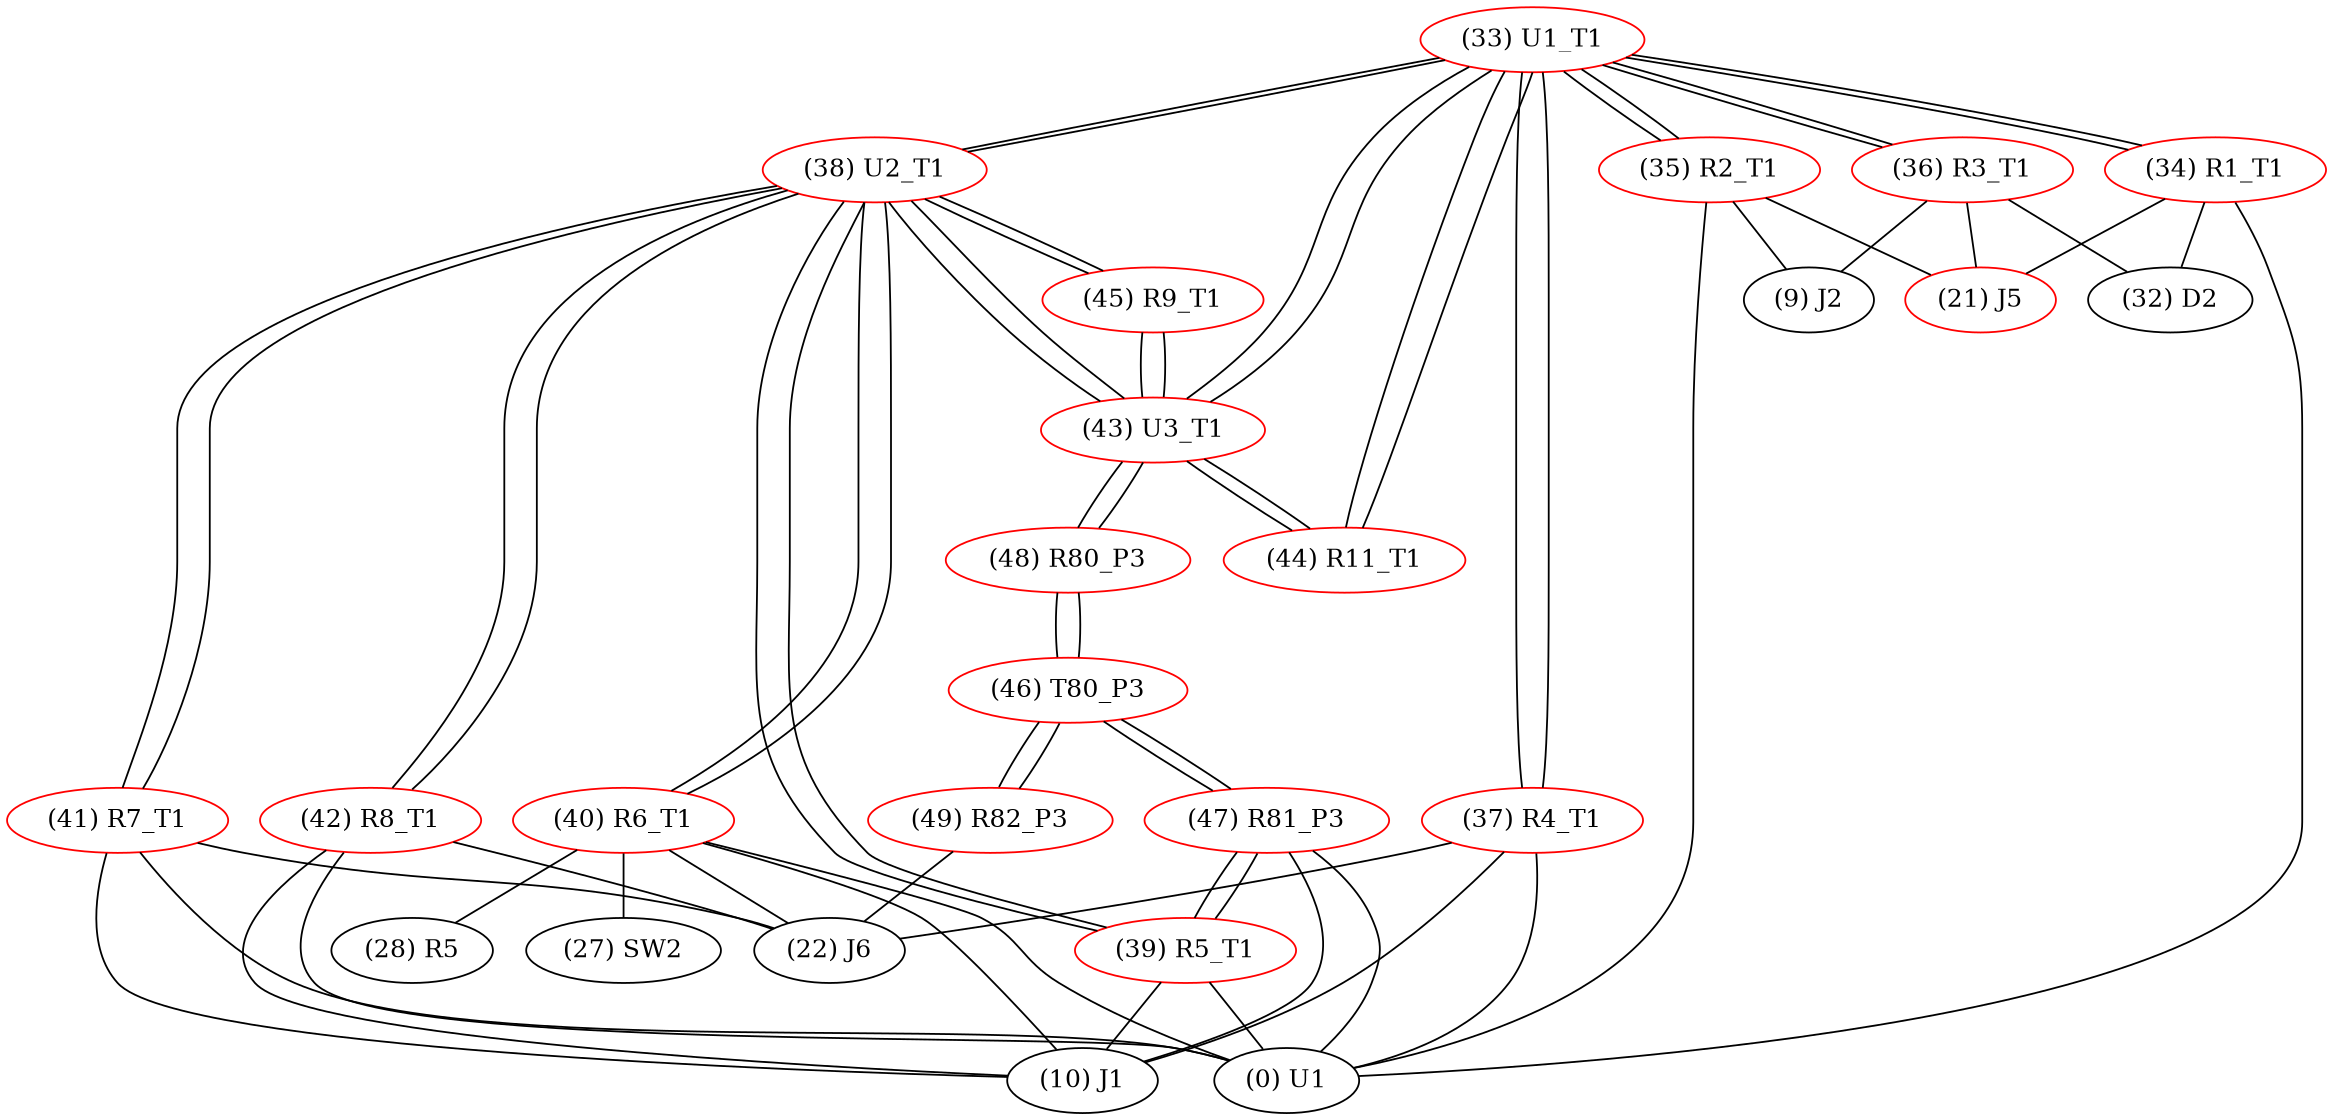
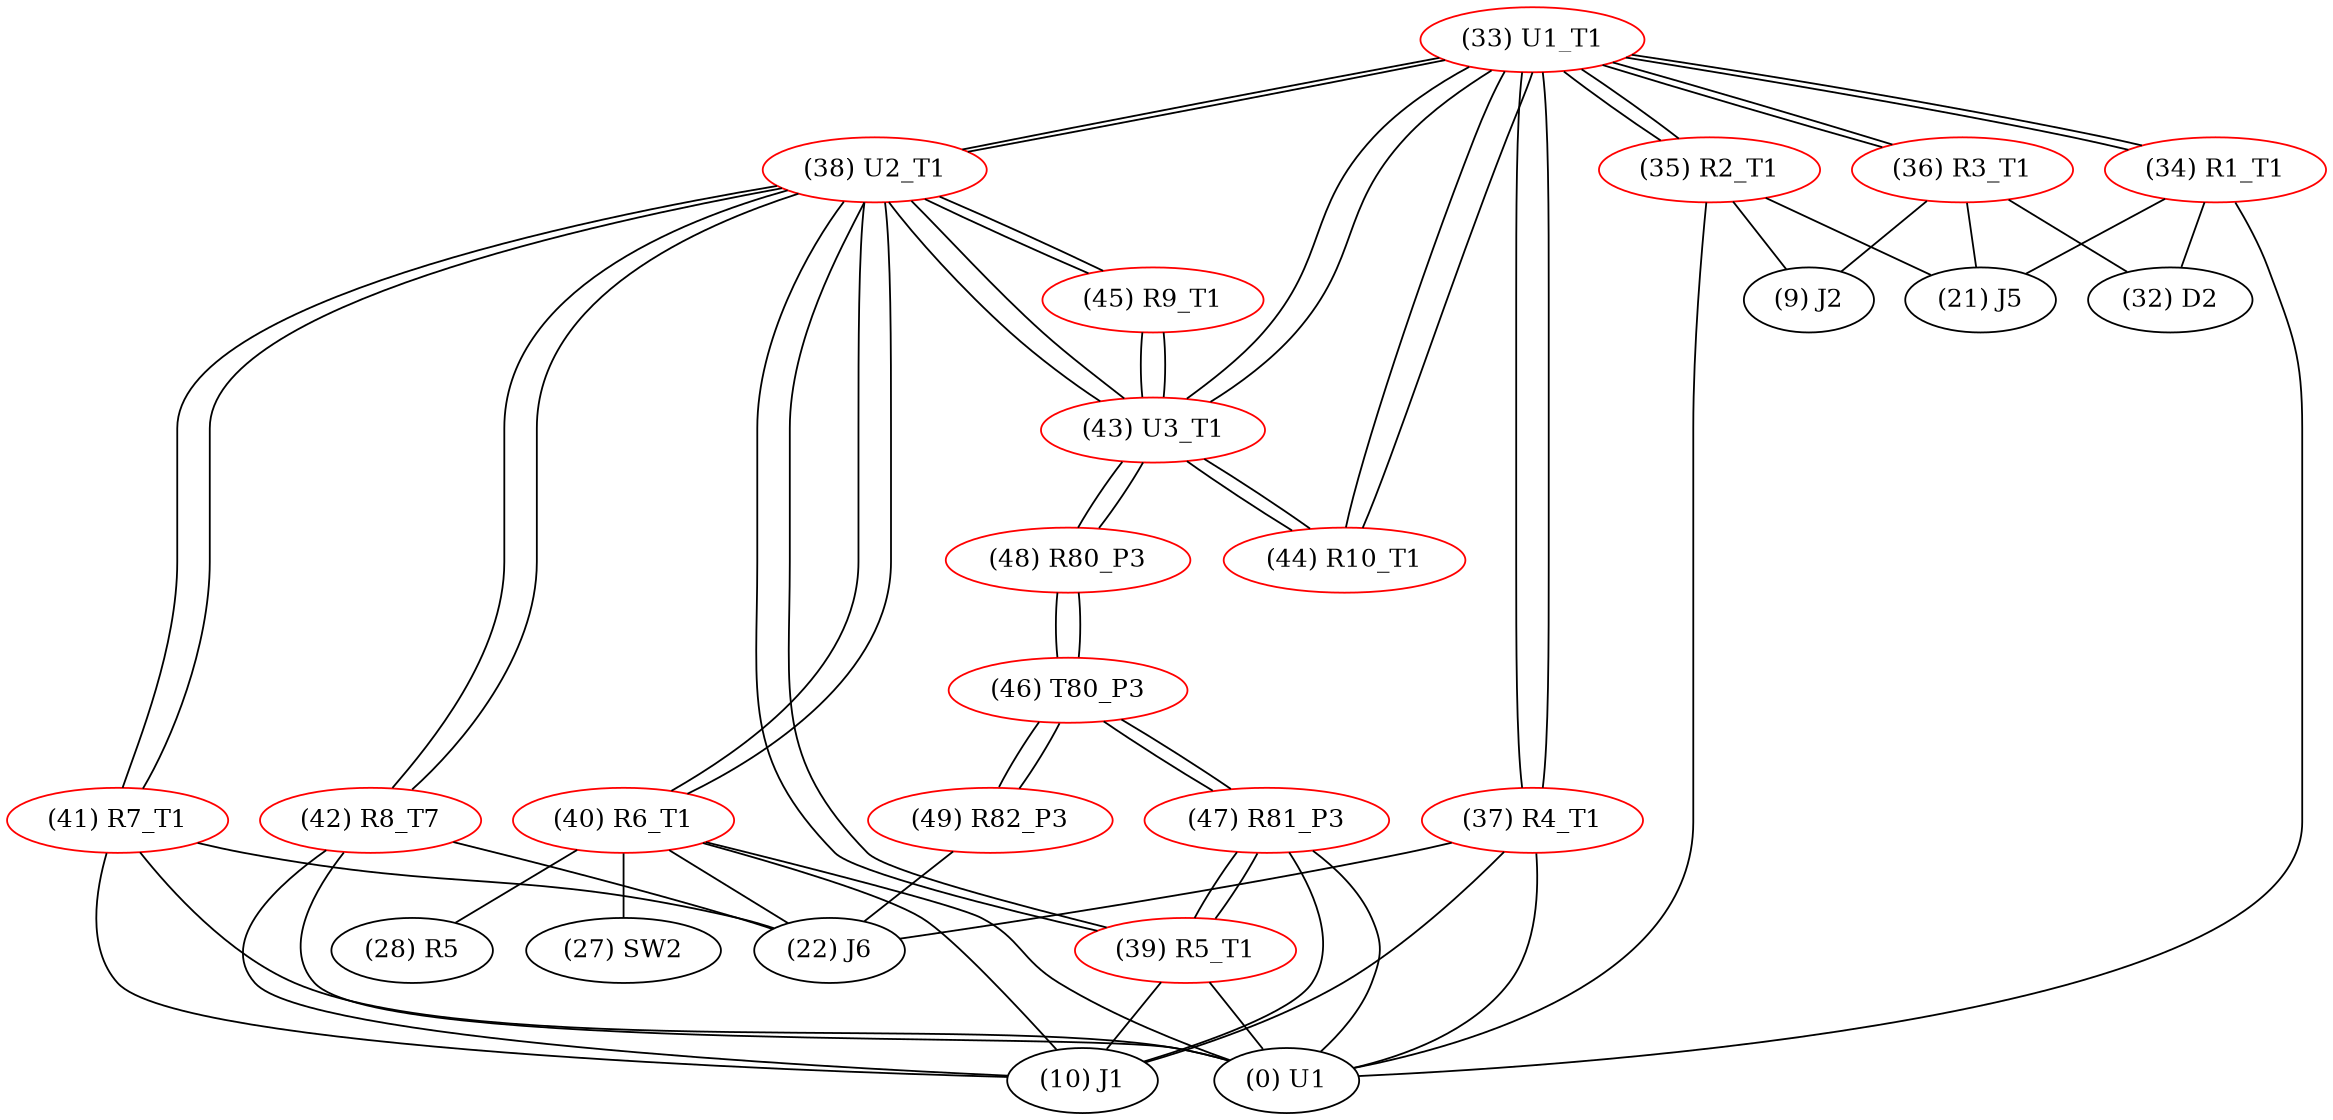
(1981, 300) -> (1981, 300)
(1345, 560) -> (1345, 560)
(371, 820) -> (371, 820)
